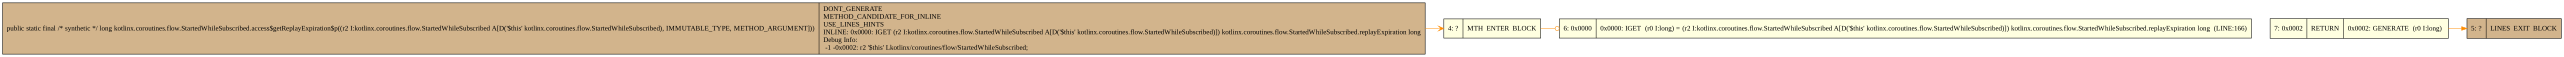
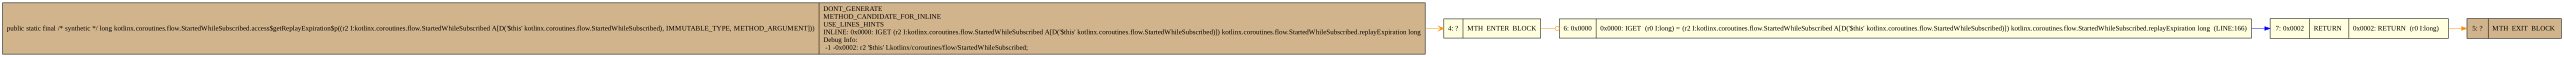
none -> (2258, 28)
(2396, 28) -> (2397, 28)
(2524, 28) -> (2524, 28)
